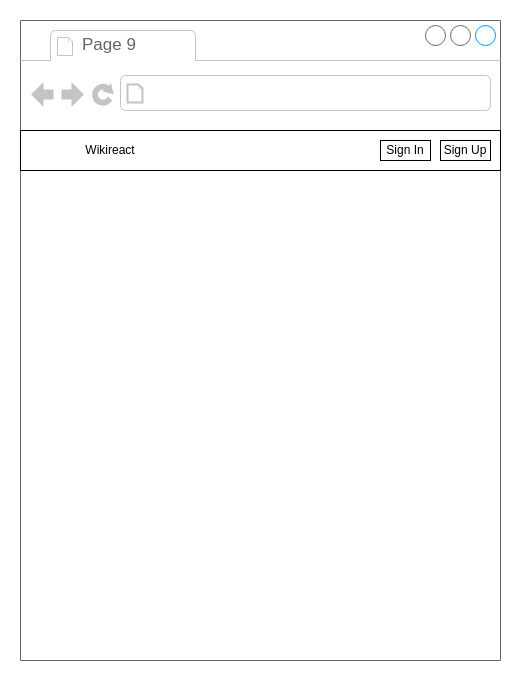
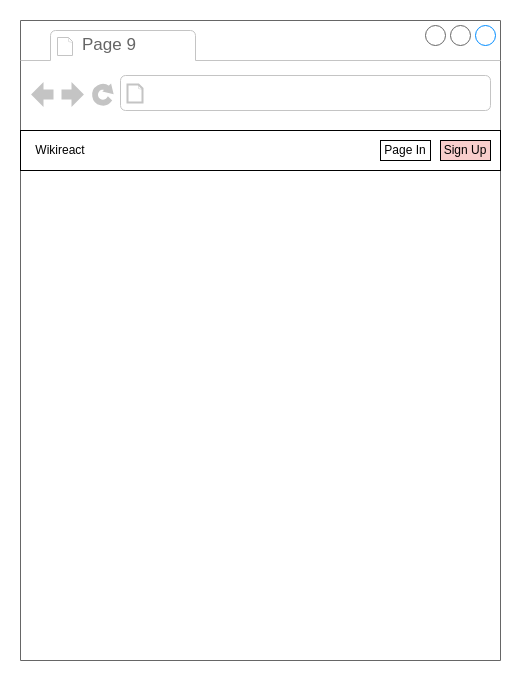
(111, 151) -> (61, 151)
(406, 151) -> (406, 151)
(466, 151) -> (466, 151)
